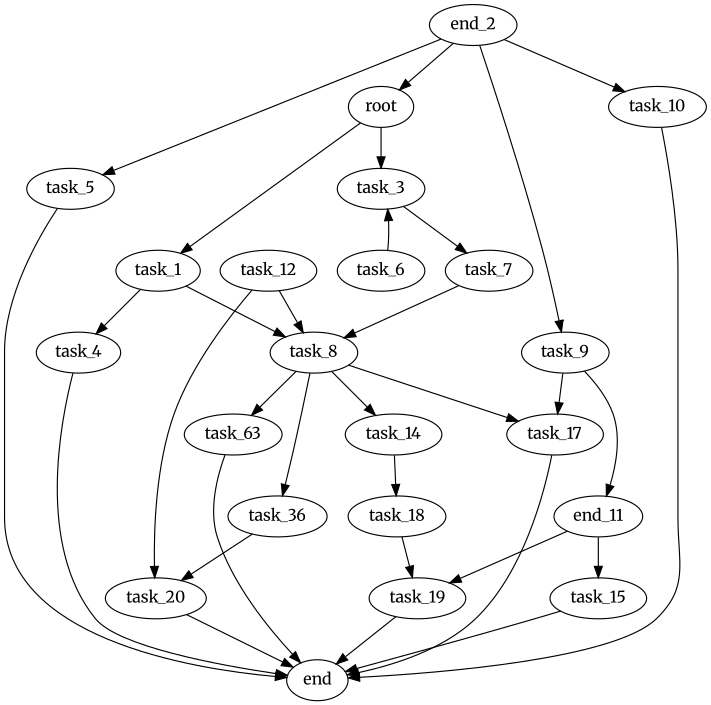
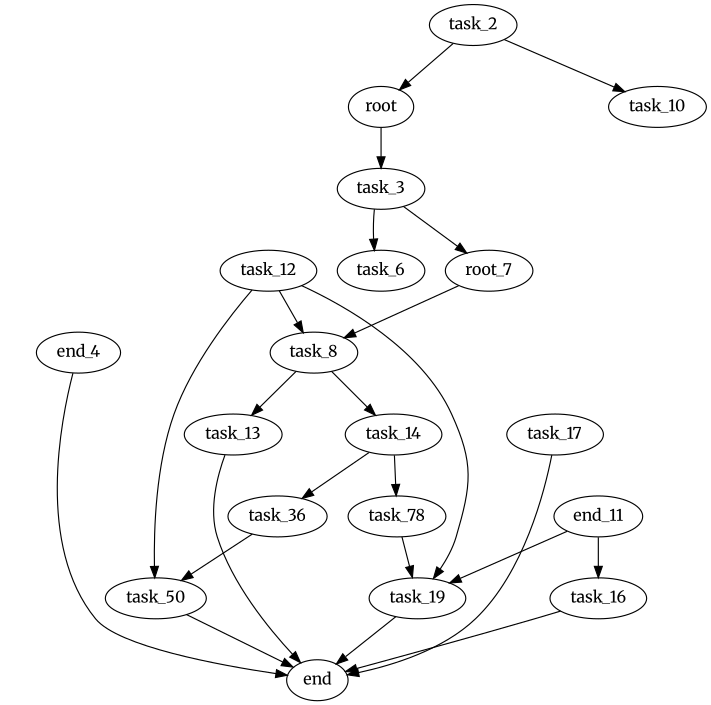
(473, 25) -> (473, 25)
(71, 189) -> none
(389, 236) -> (373, 224)
(158, 271) -> none
(489, 271) -> (489, 271)
(78, 353) -> (78, 353)
(565, 353) -> none
(428, 391) -> none
none -> (442, 397)
(298, 429) -> (340, 472)
(233, 435) -> (233, 435)
(397, 516) -> (397, 516)
(678, 529) -> none
(156, 598) -> (156, 598)
(598, 598) -> (598, 598)
